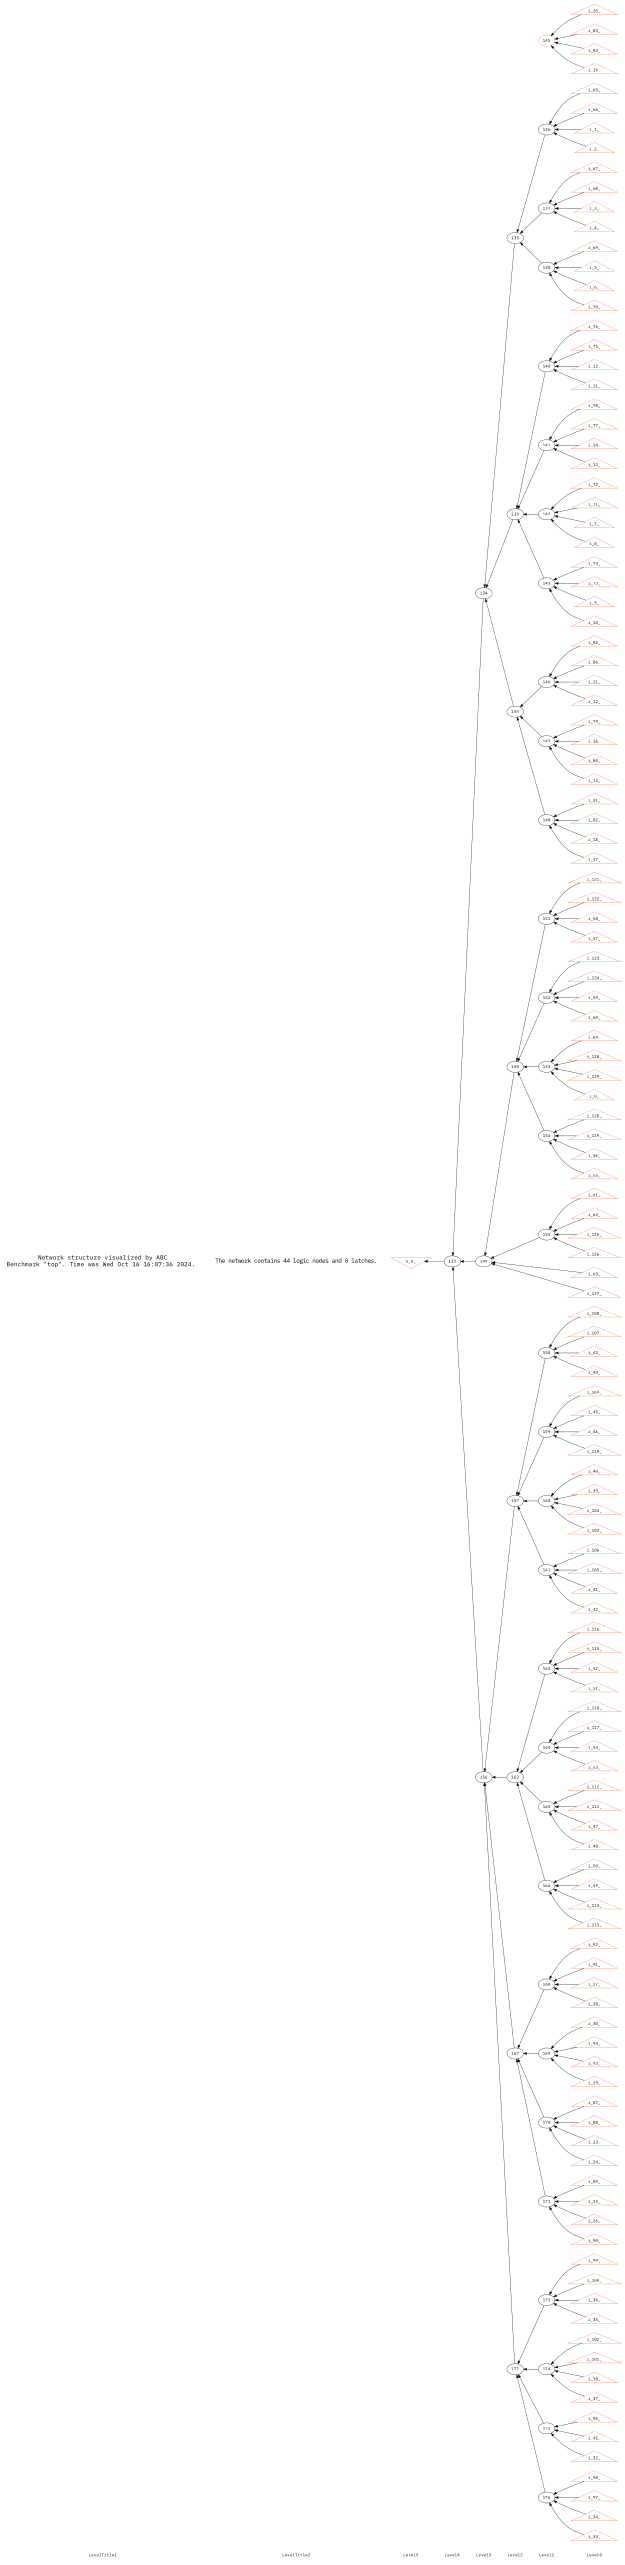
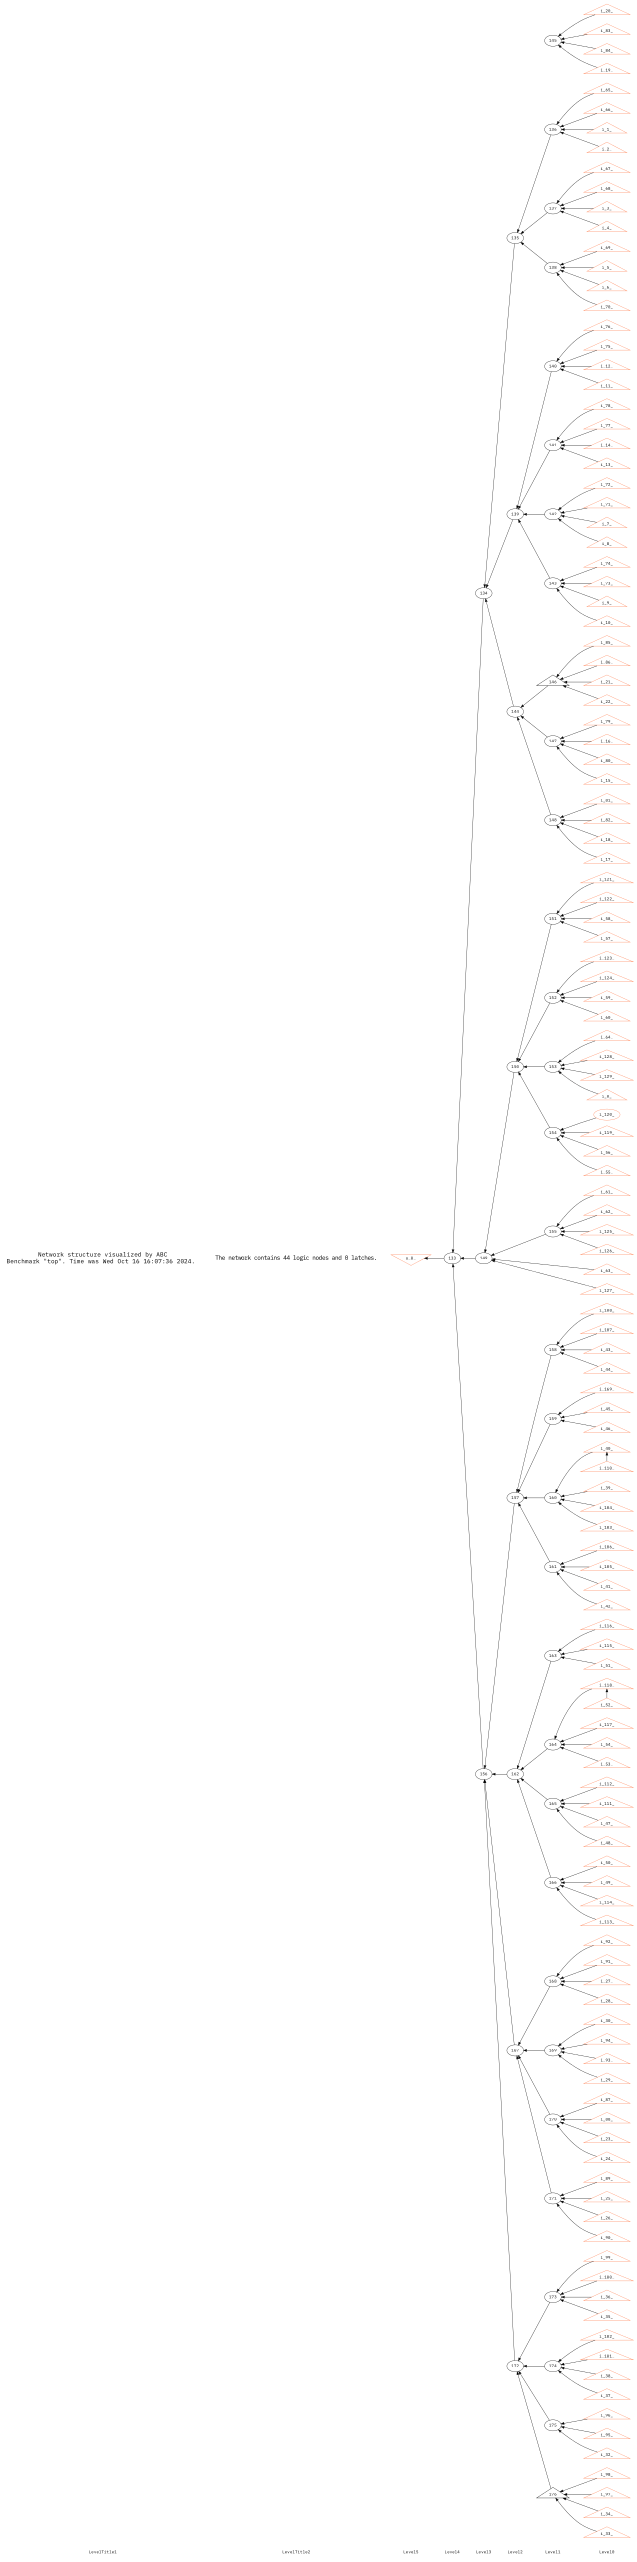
(547, 41) -> (553, 41)
(547, 682) -> (553, 682)
(594, 1116) -> (607, 1115)
(570, 1443) -> (607, 1458)
(569, 1669) -> (607, 1695)
(547, 2498) -> (553, 2494)
